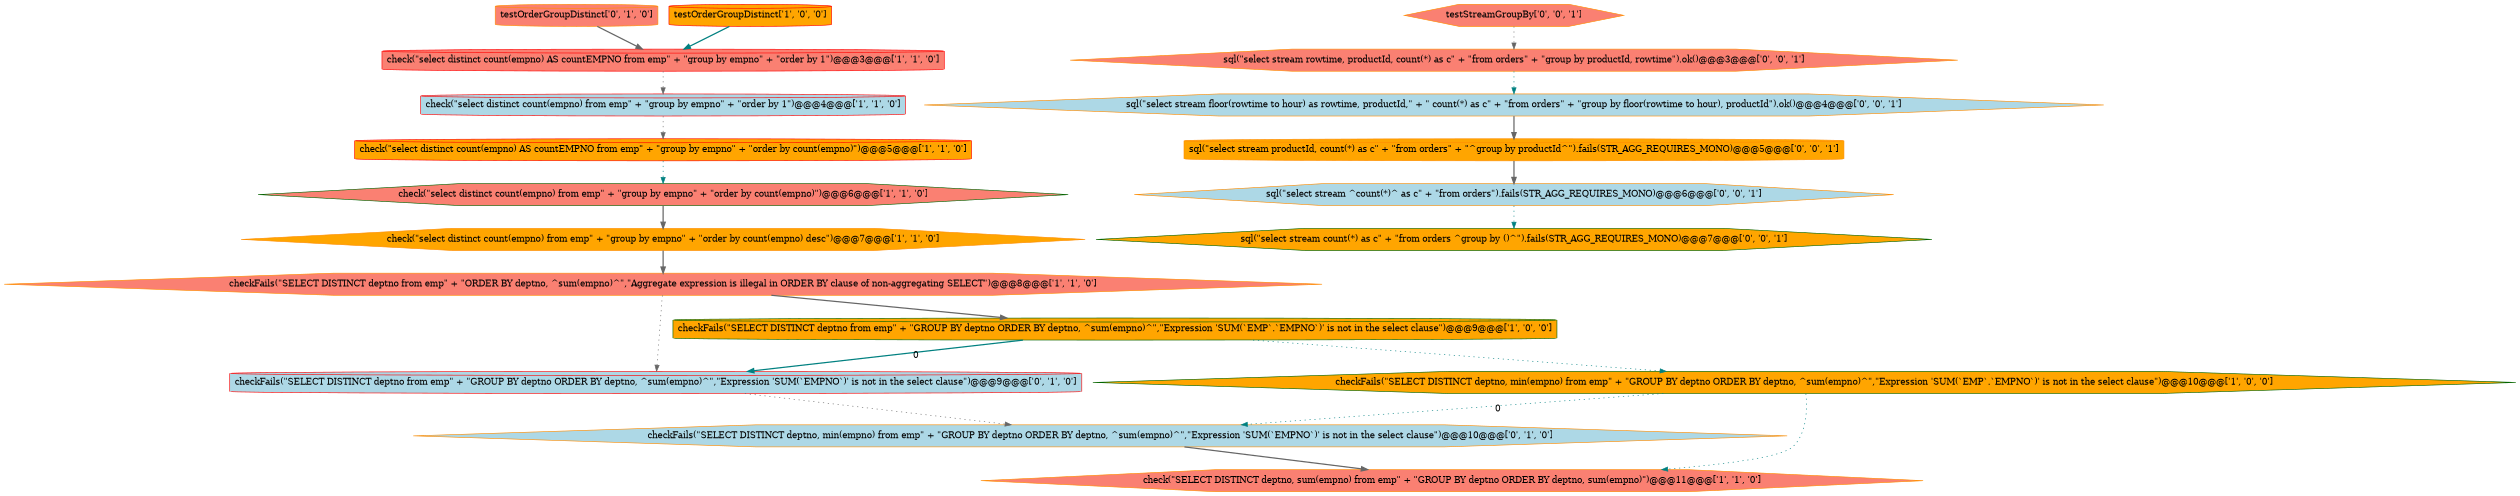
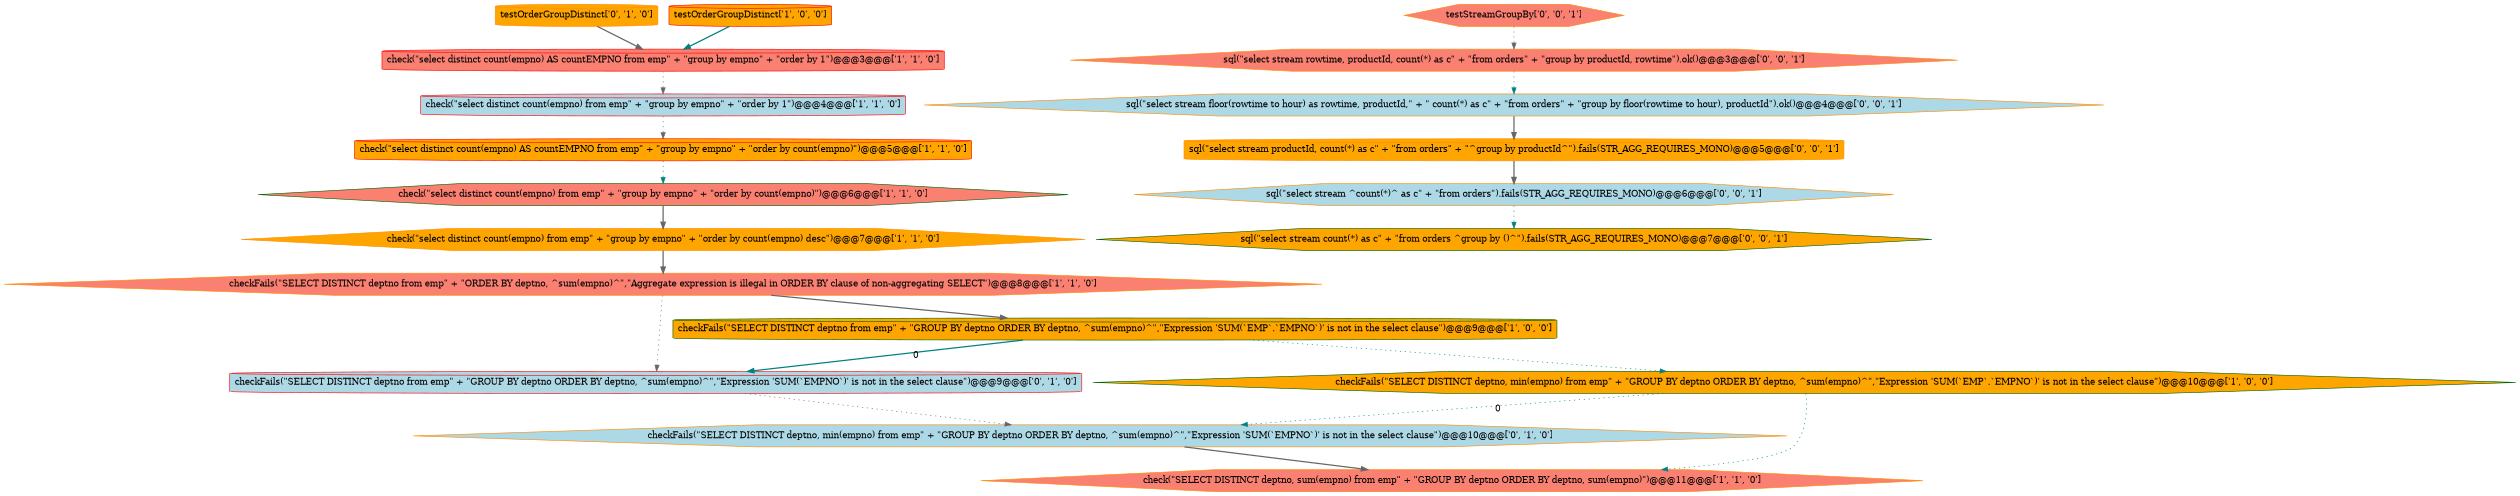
(577, 15) -> (577, 15)
